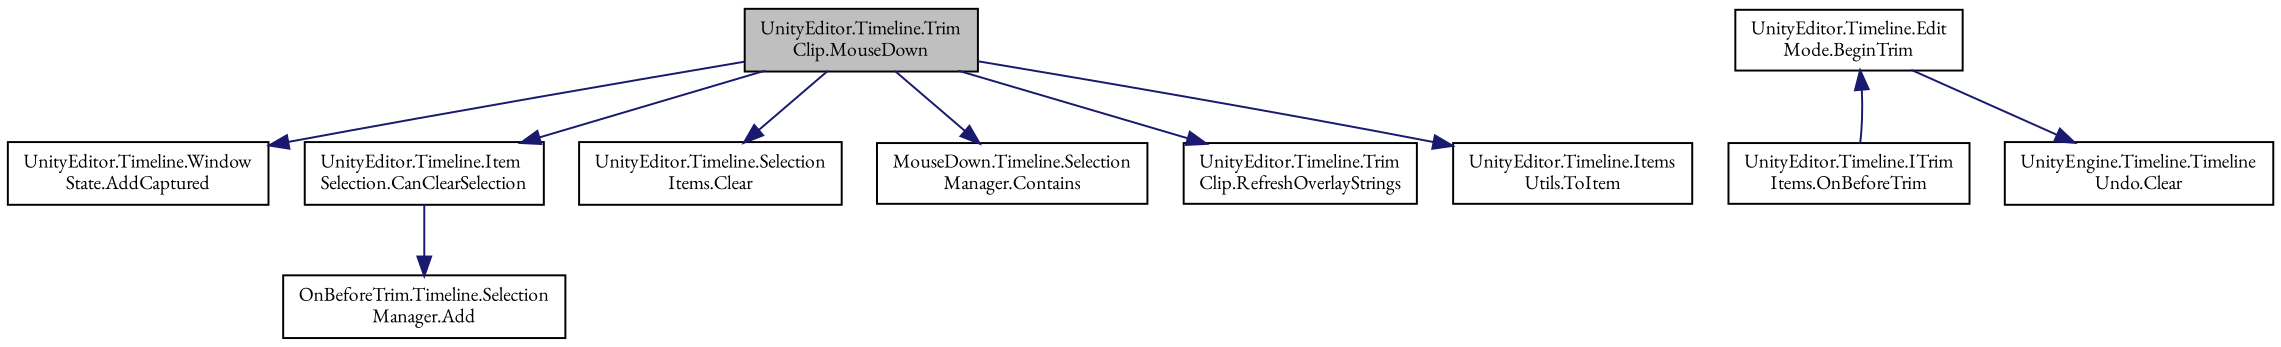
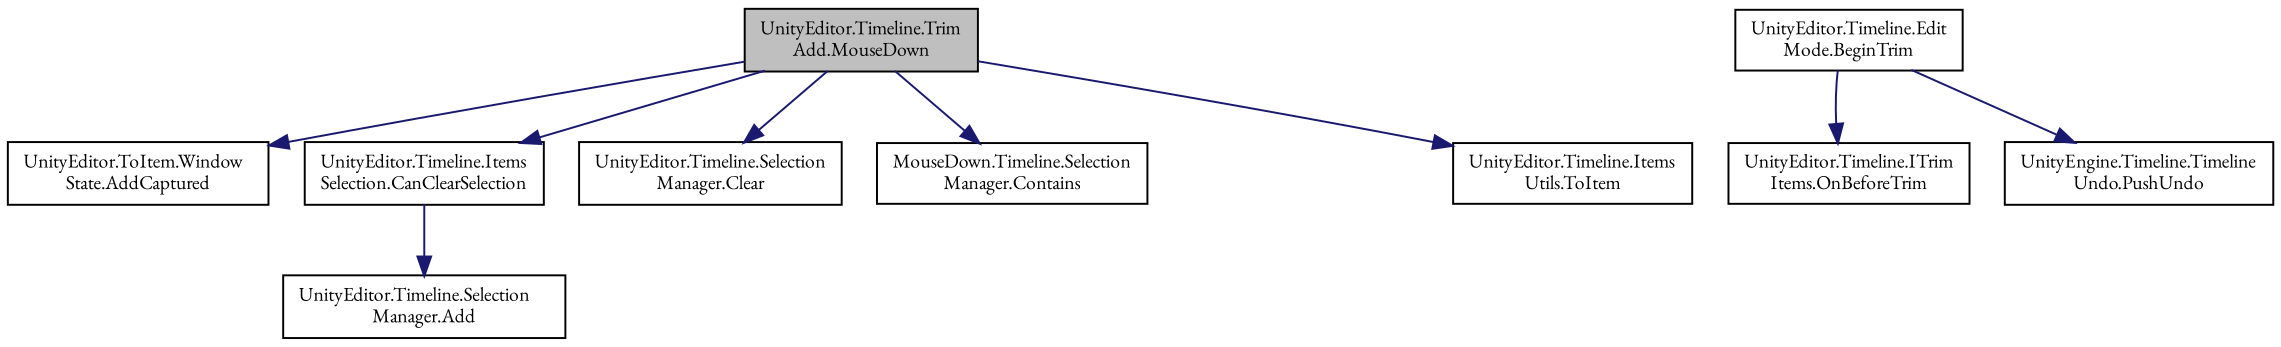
(861, 40) -> (861, 40)
(1862, 117) -> (1836, 97)
(138, 173) -> (138, 173)
(424, 173) -> (424, 173)
(710, 173) -> (710, 173)
(1300, 173) -> none
(2139, 173) -> (2139, 173)
(424, 307) -> (424, 307)
